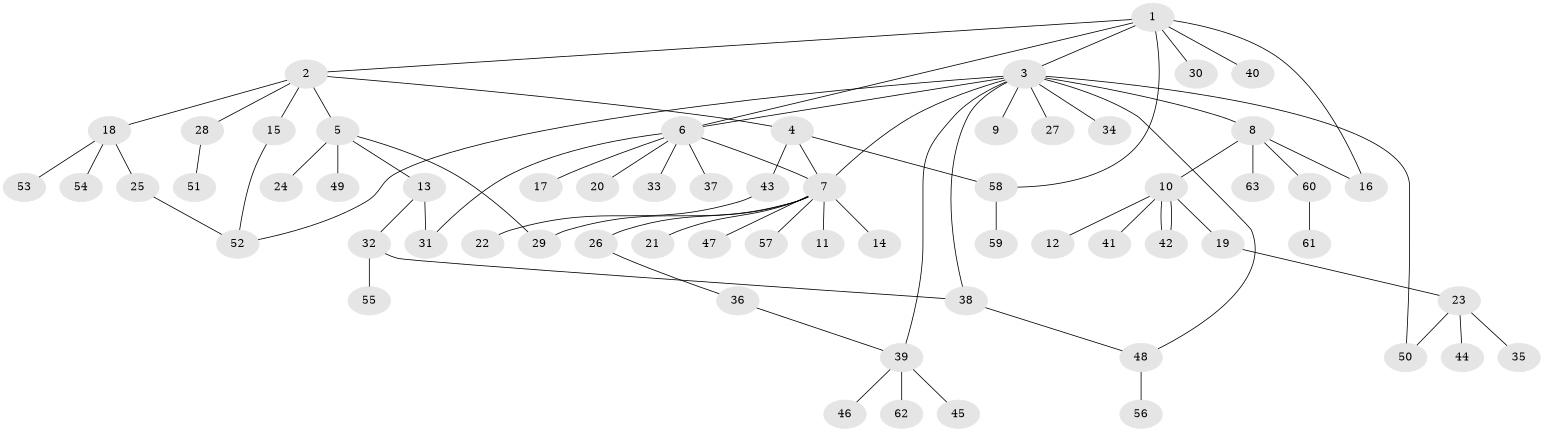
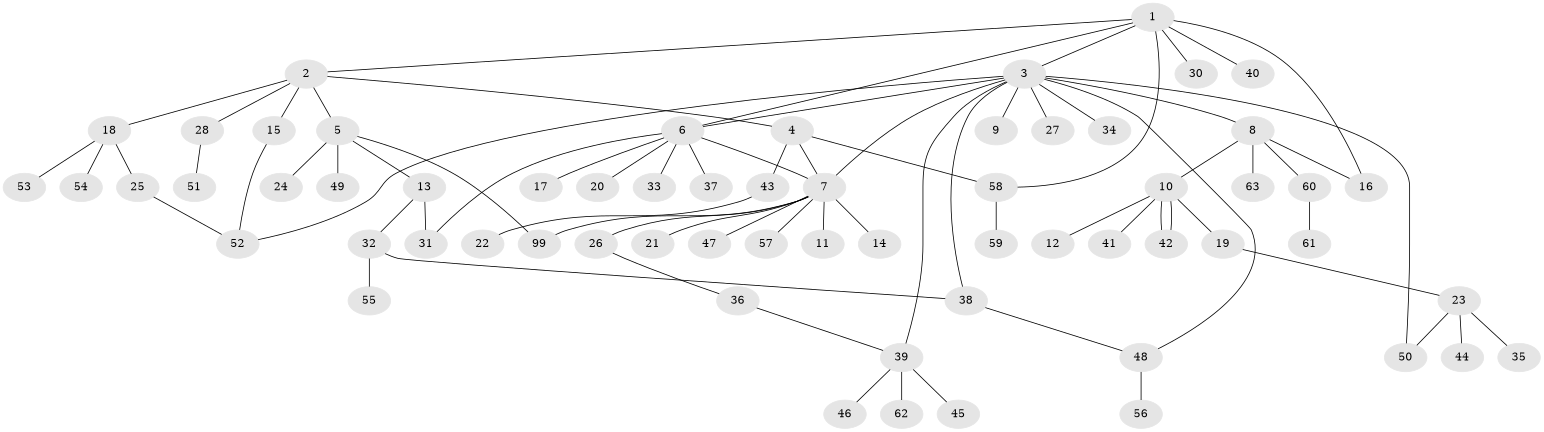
(539, 244) -> (539, 244)
